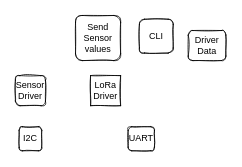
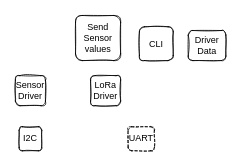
(156, 36) -> (156, 44)
(105, 90) -> (105, 90)
(141, 138) -> (141, 138)
